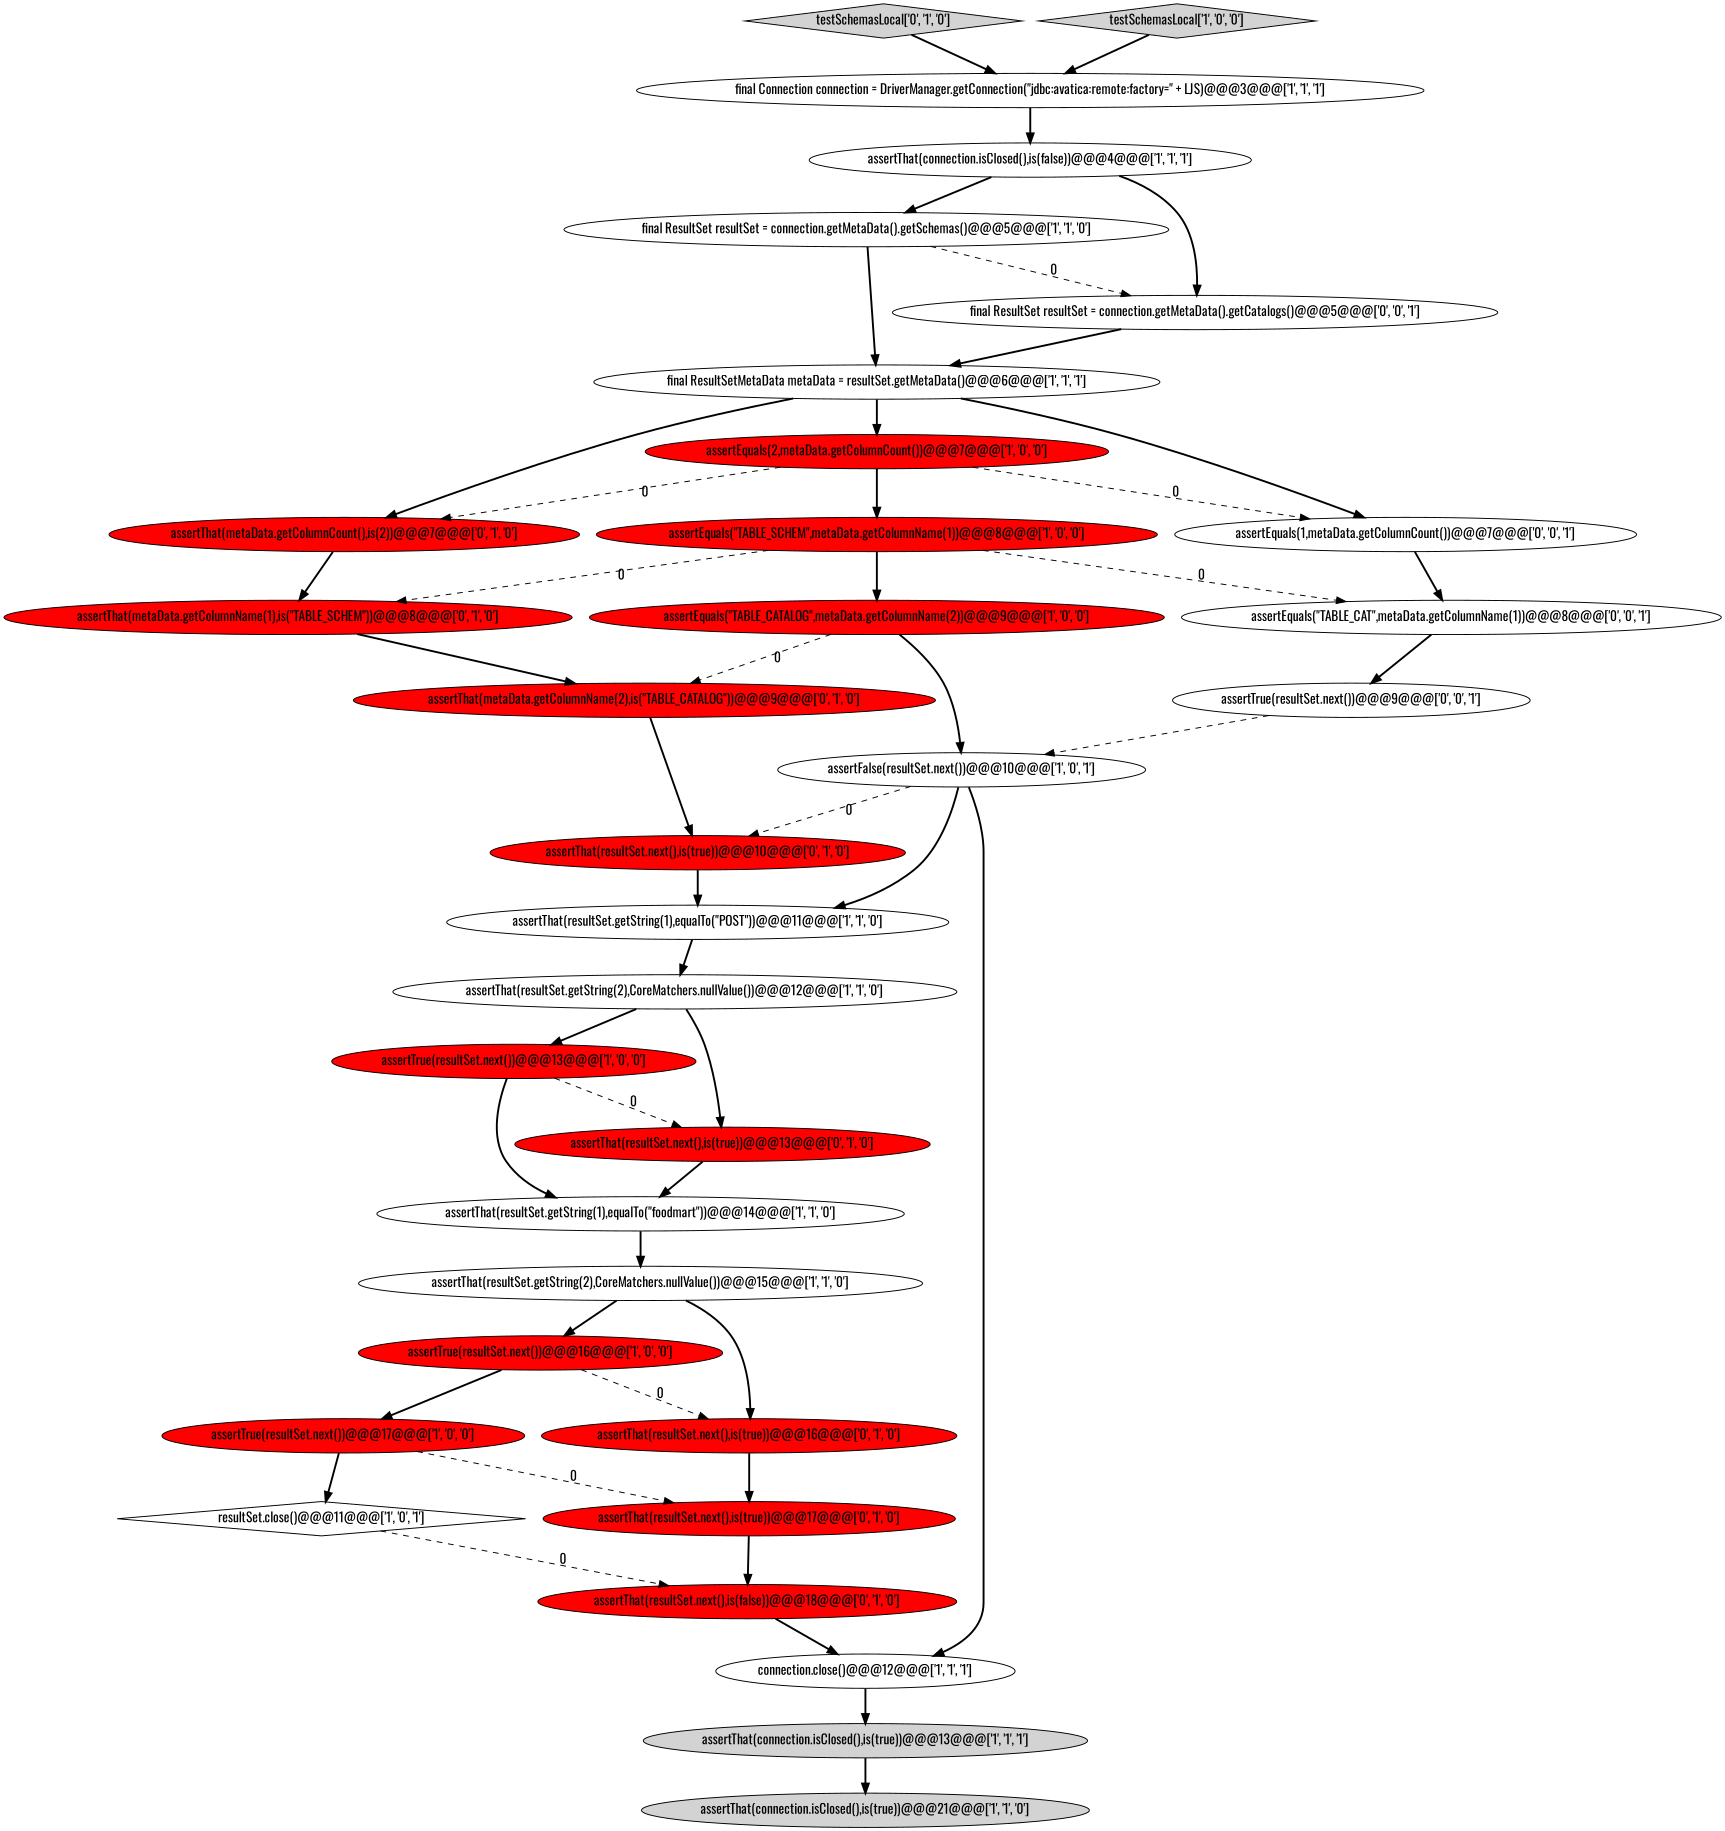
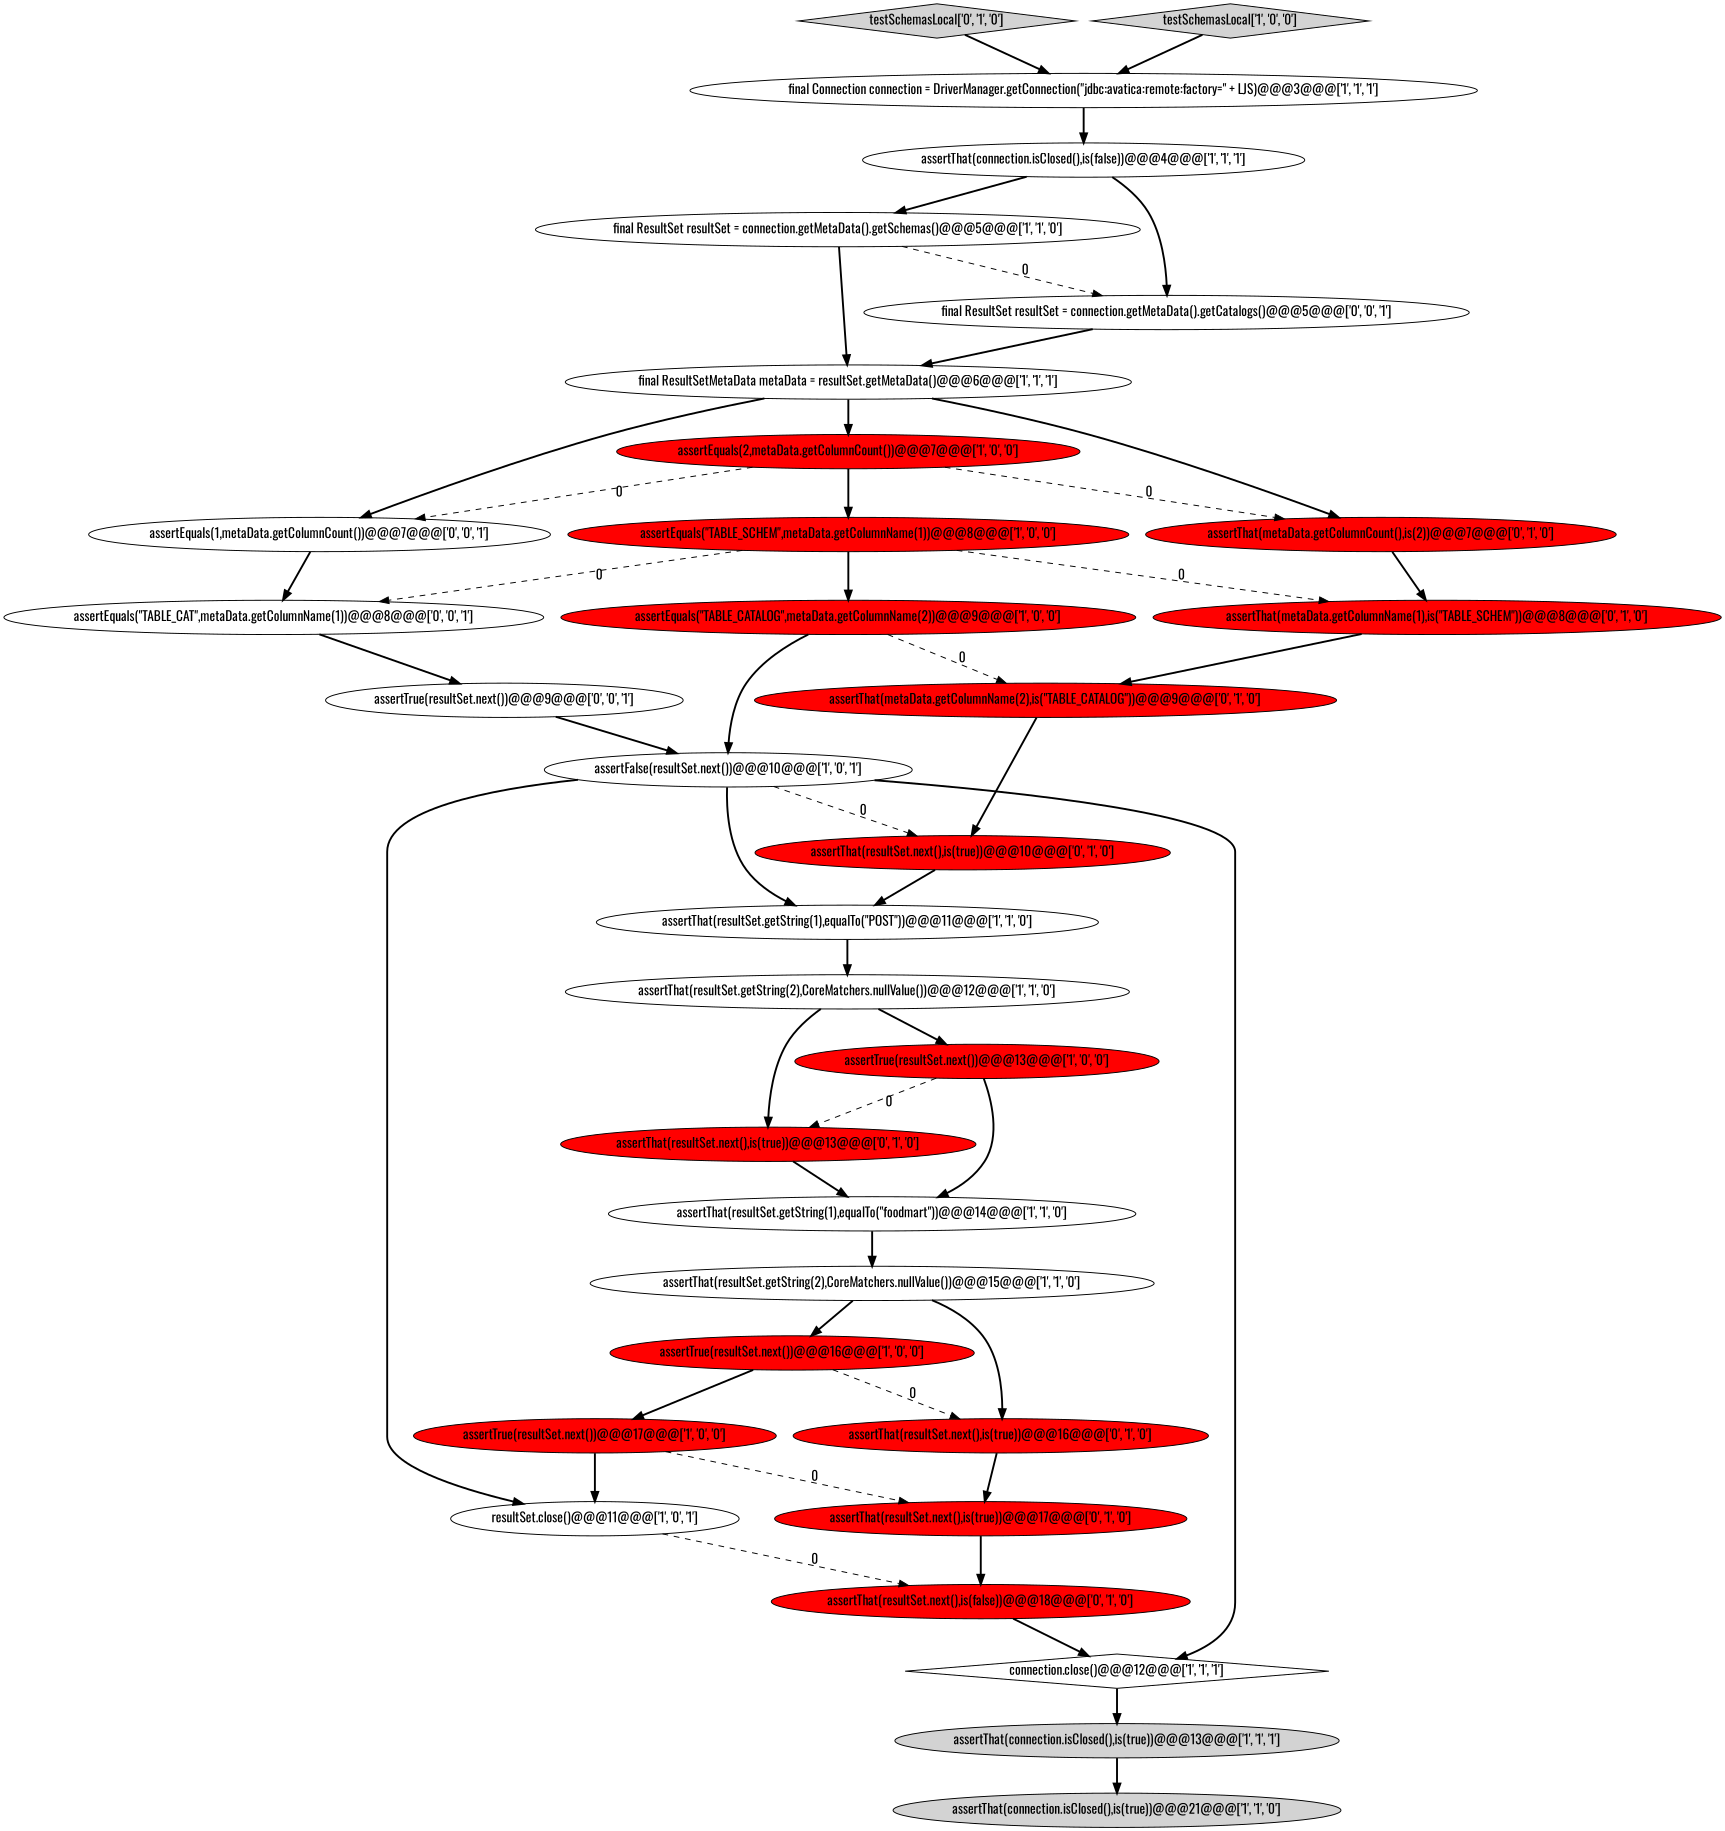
(1161, 734) -> (612, 734)
none -> (387, 1111)
(321, 1519) -> (595, 1519)
(865, 1671) -> (1117, 1671)
